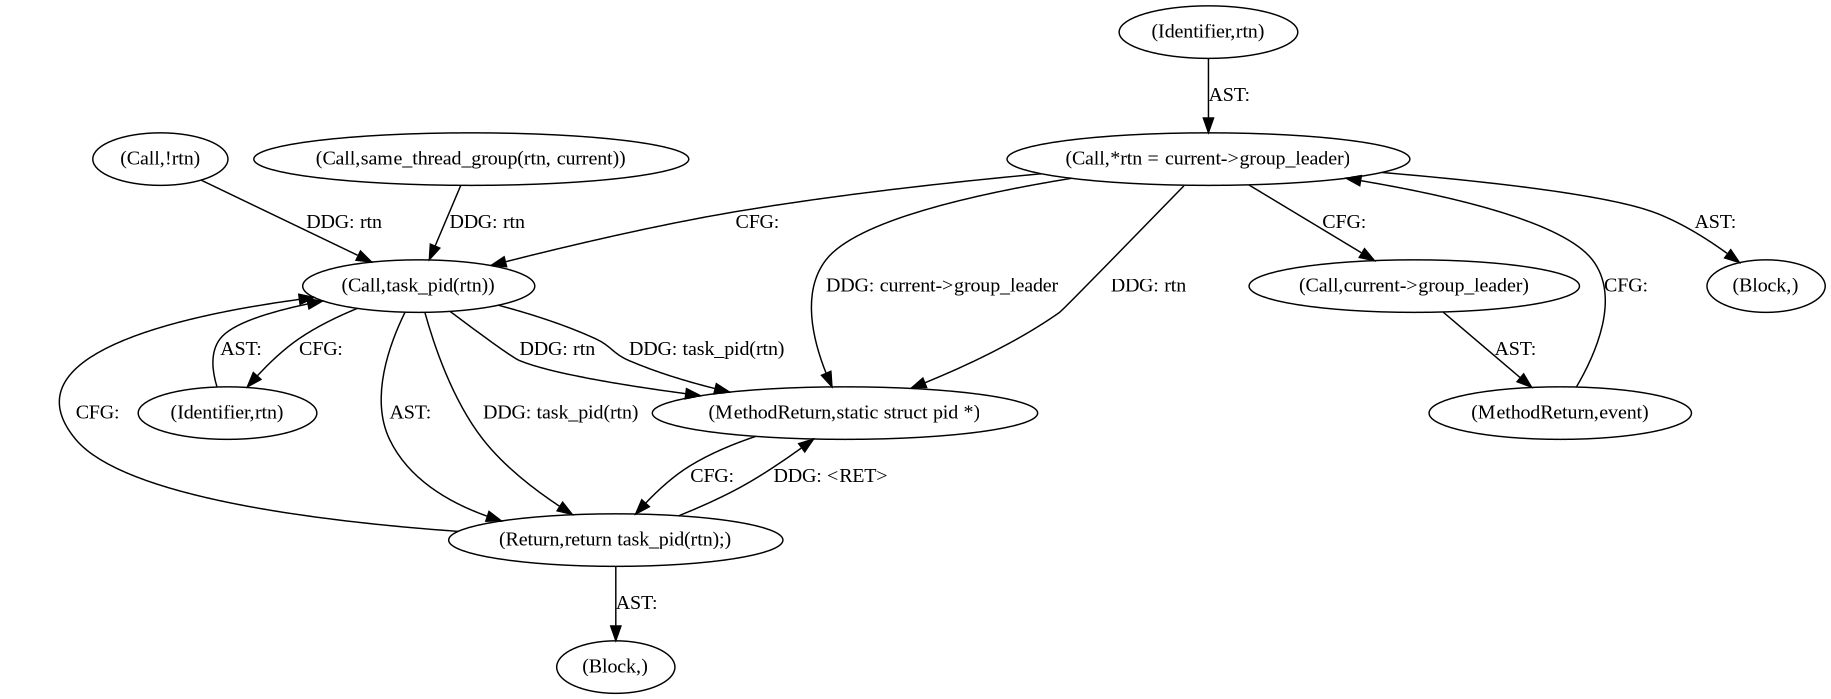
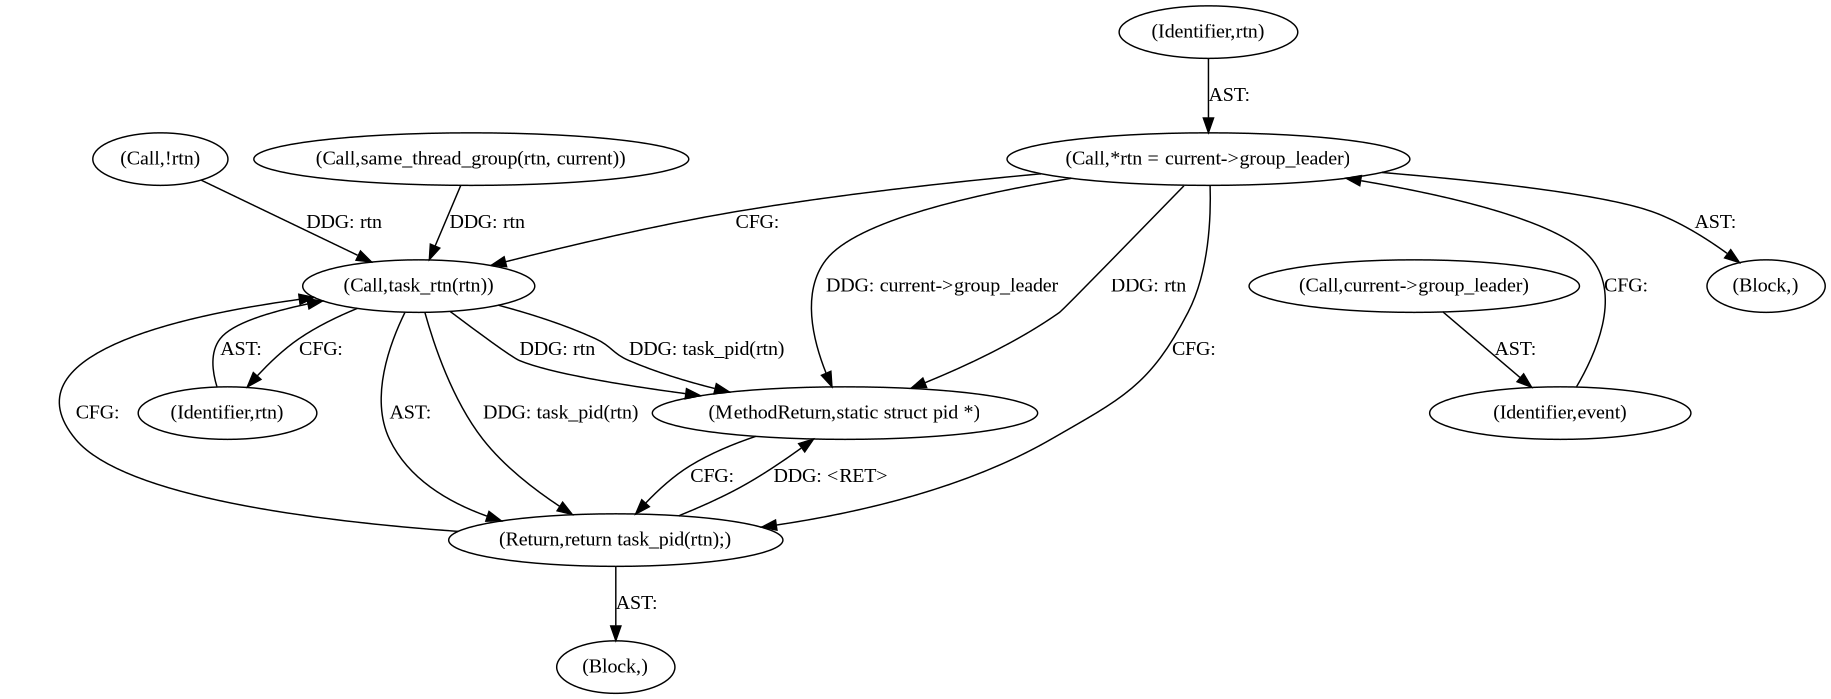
(1305, 219) -> (1065, 431)
(419, 286) -> (419, 286)
(1560, 413) -> (1560, 413)
